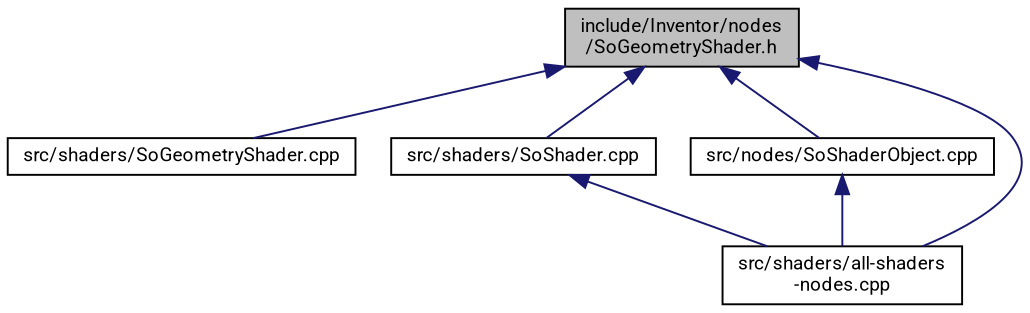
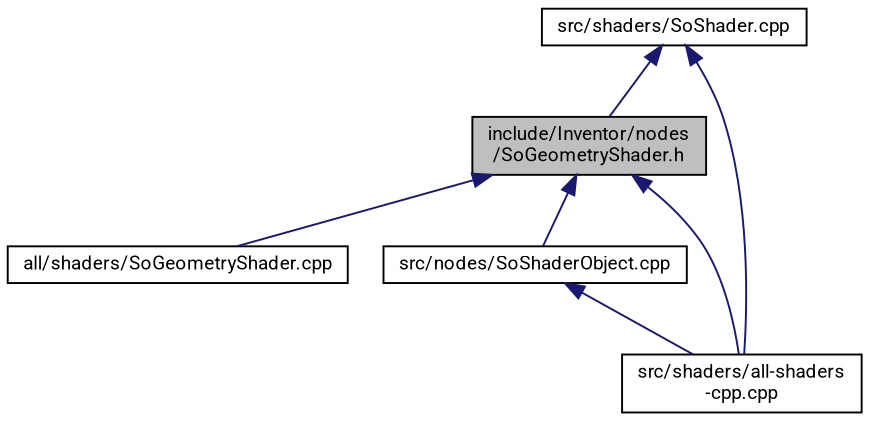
(588, 108) -> (630, 89)
(182, 156) -> (178, 265)
(842, 275) -> (742, 383)
